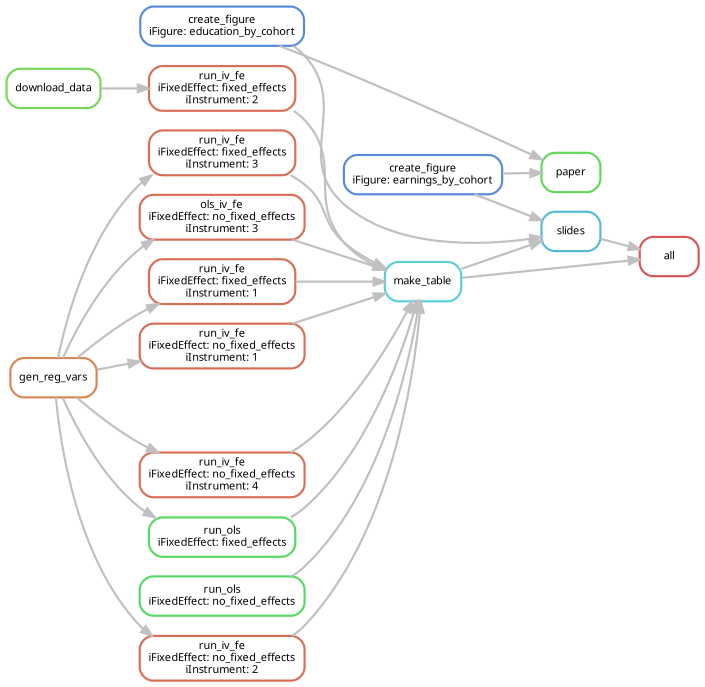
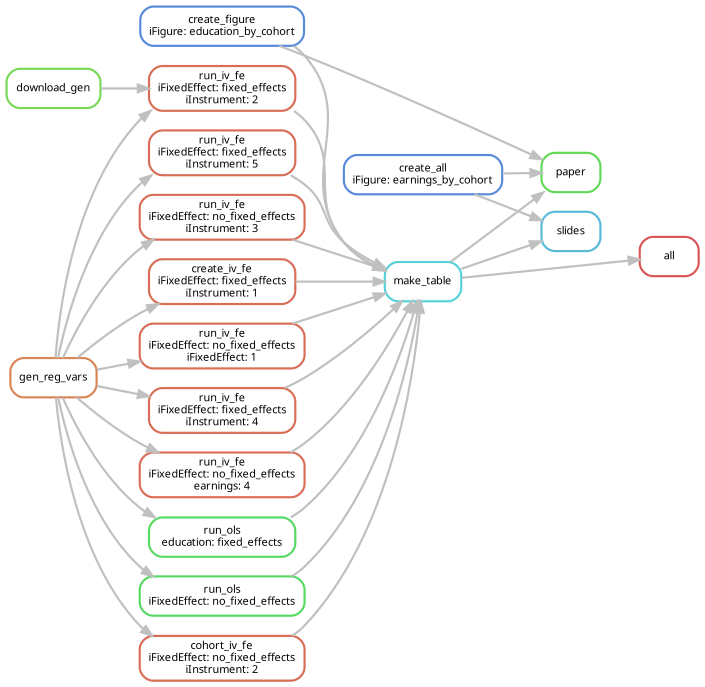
(53, 88) -> (53, 88)
(222, 153) -> (222, 153)
(423, 175) -> (423, 175)
(352, 210) -> (326, 142)
(222, 217) -> (222, 217)
none -> (80, 230)
none -> (492, 230)
(615, 243) -> none
(222, 282) -> (222, 282)
(222, 346) -> (222, 346)
none -> (222, 410)
(222, 475) -> (222, 475)
none -> (88, 490)
(222, 537) -> (222, 537)
(222, 658) -> (222, 658)
